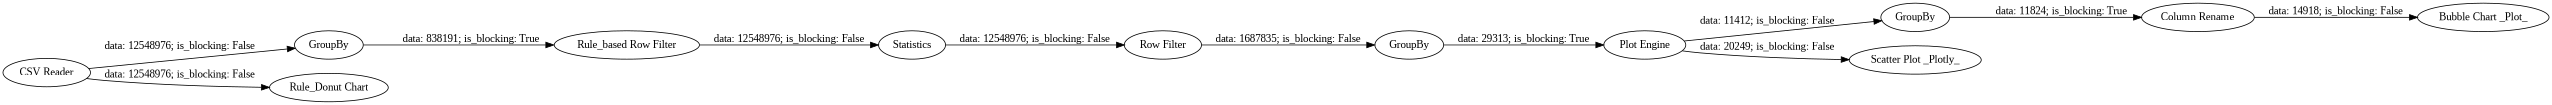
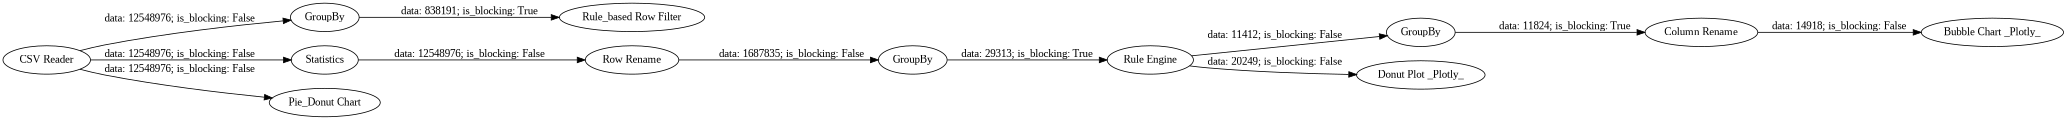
(2483, 17) -> (1992, 32)
(785, 45) -> (187, 60)
(1163, 45) -> (632, 60)
(1645, 45) -> (1150, 60)
(1915, 60) -> (1421, 75)
(329, 88) -> (325, 103)
